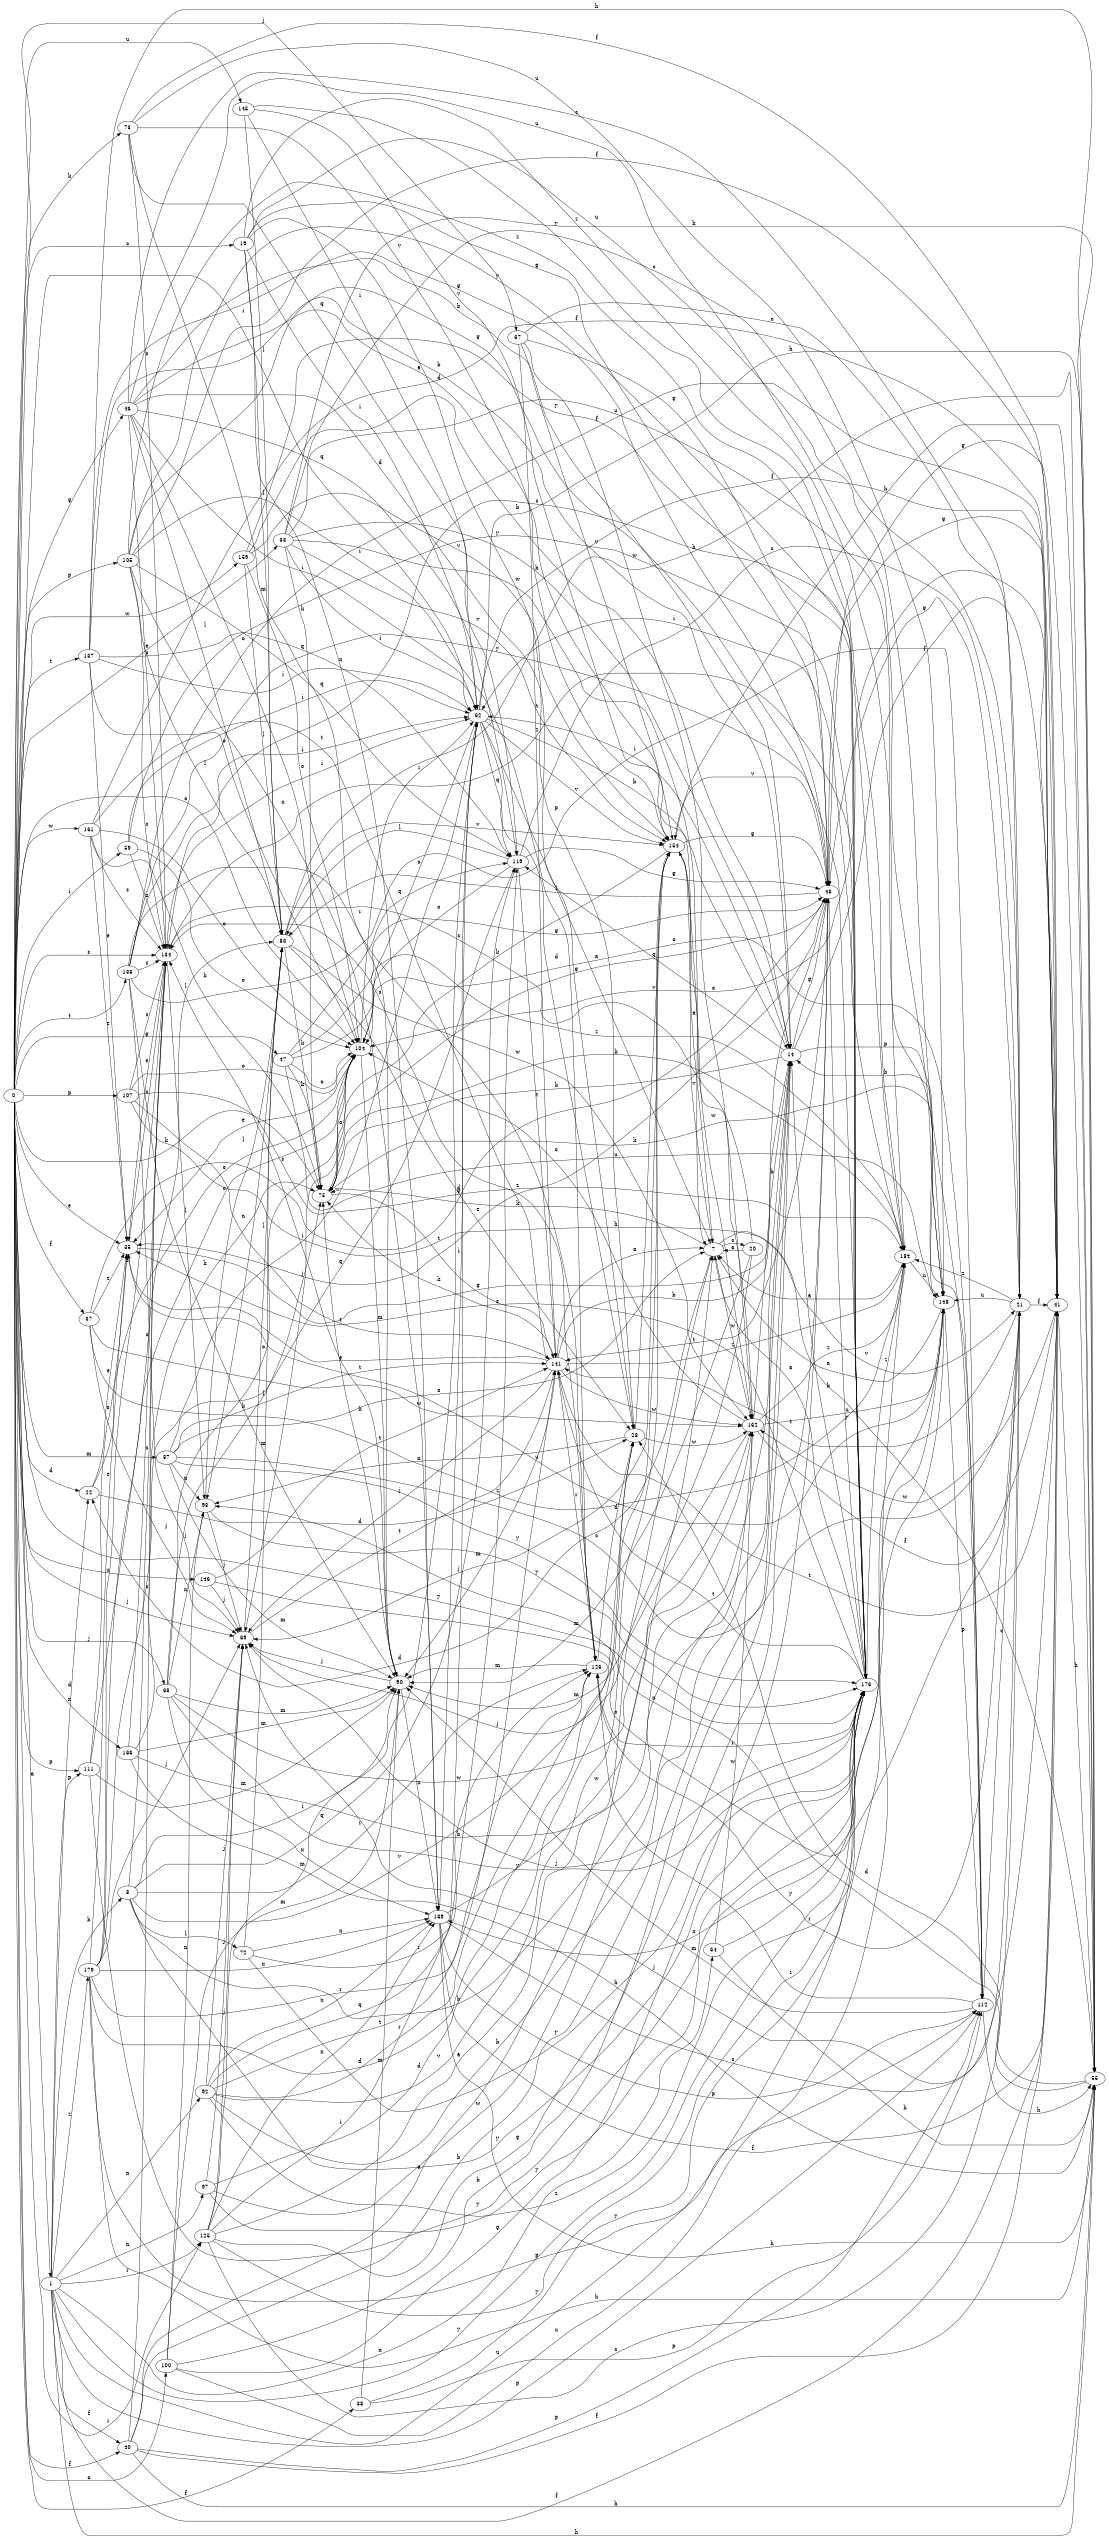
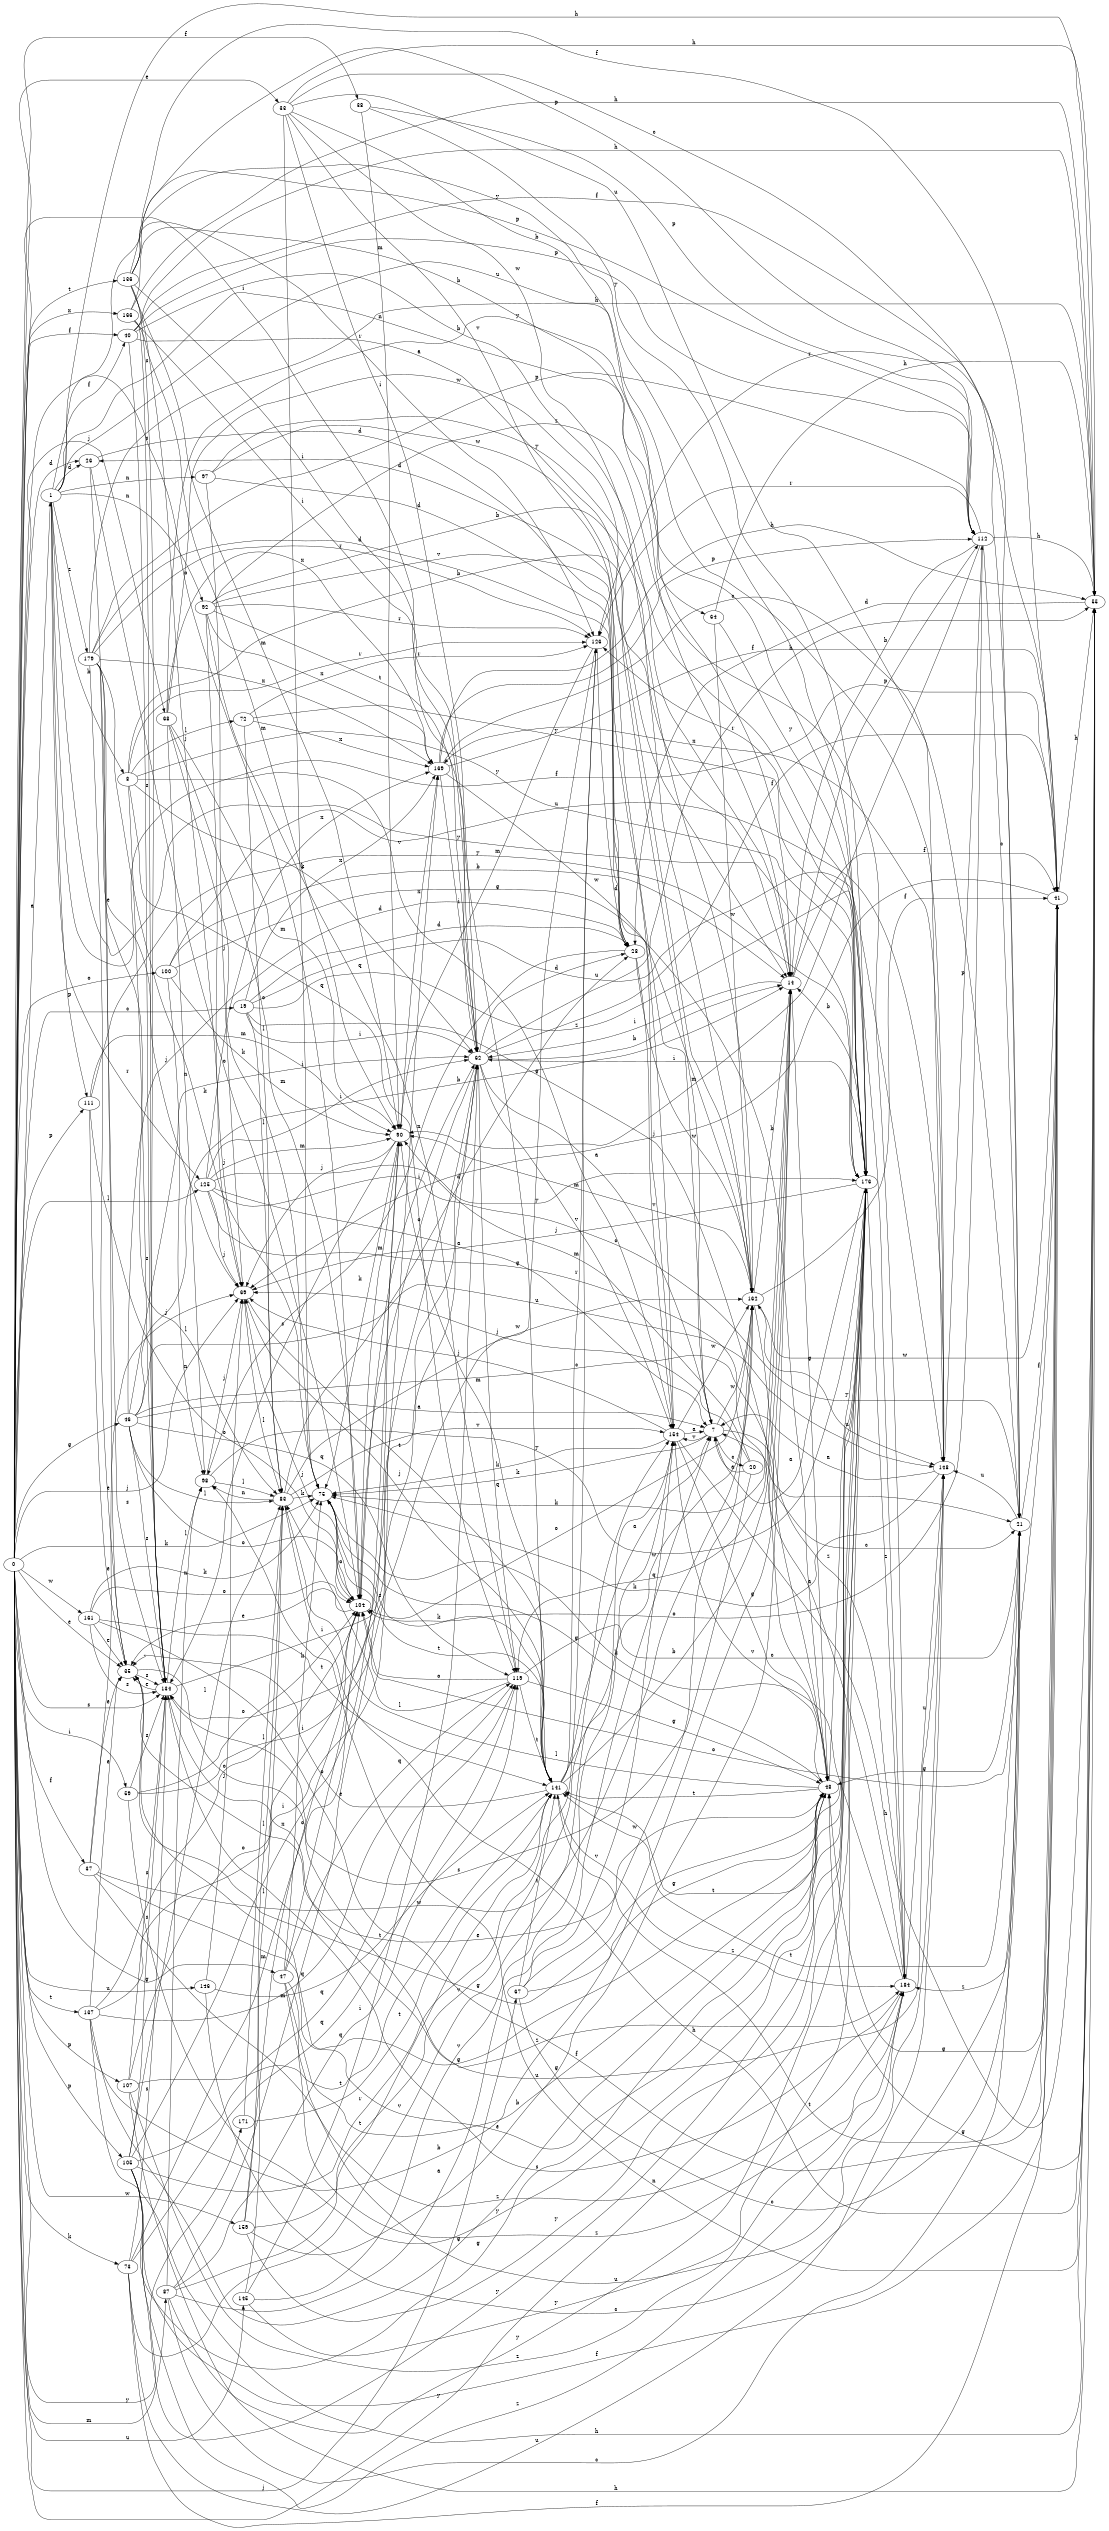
(867, 1354) -> (867, 1545)
(89, 1493) -> (89, 461)
none -> (244, 2122)
(108, 2421) -> (108, 1199)
